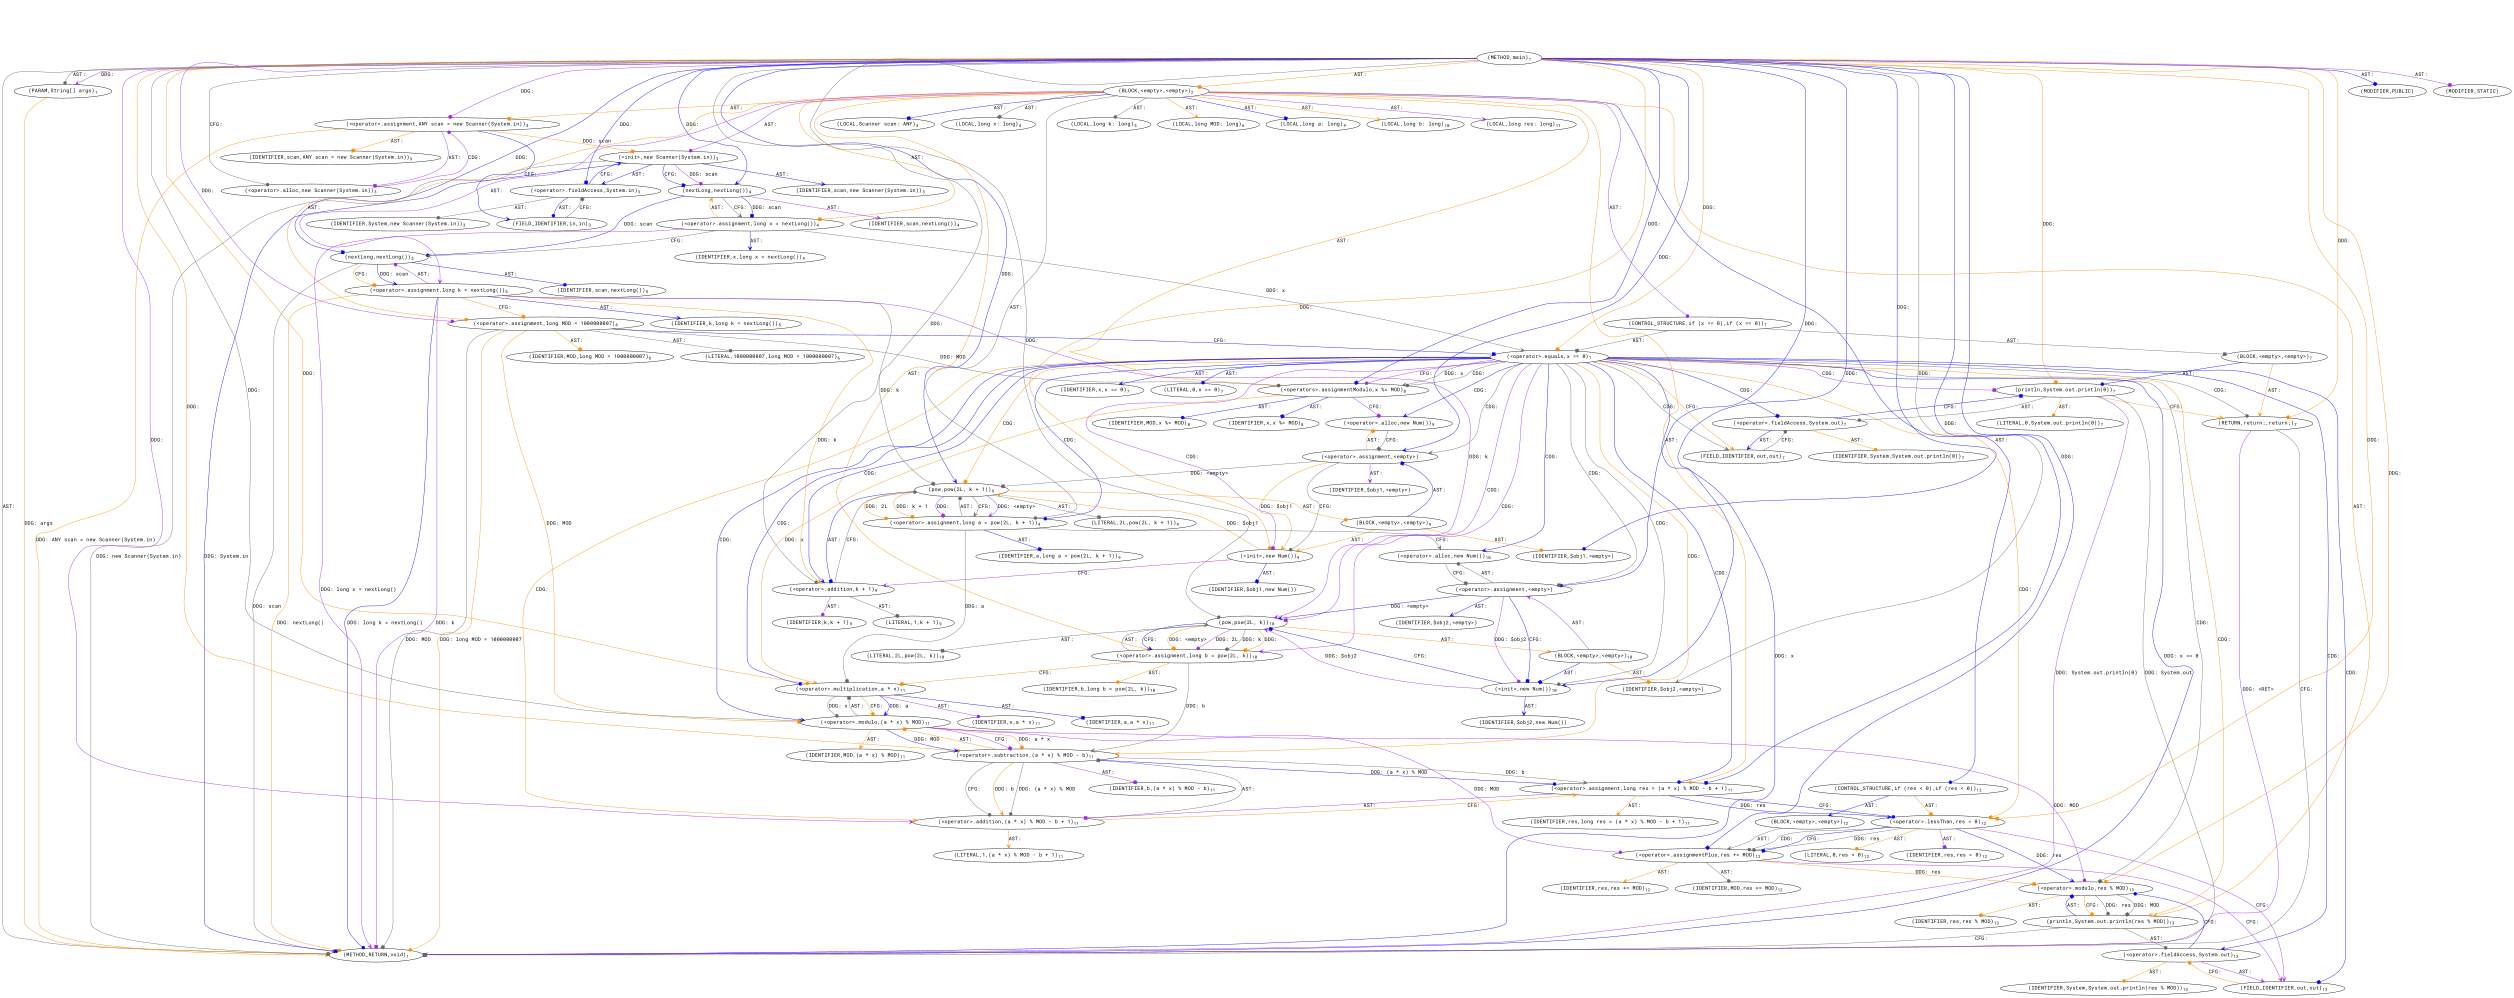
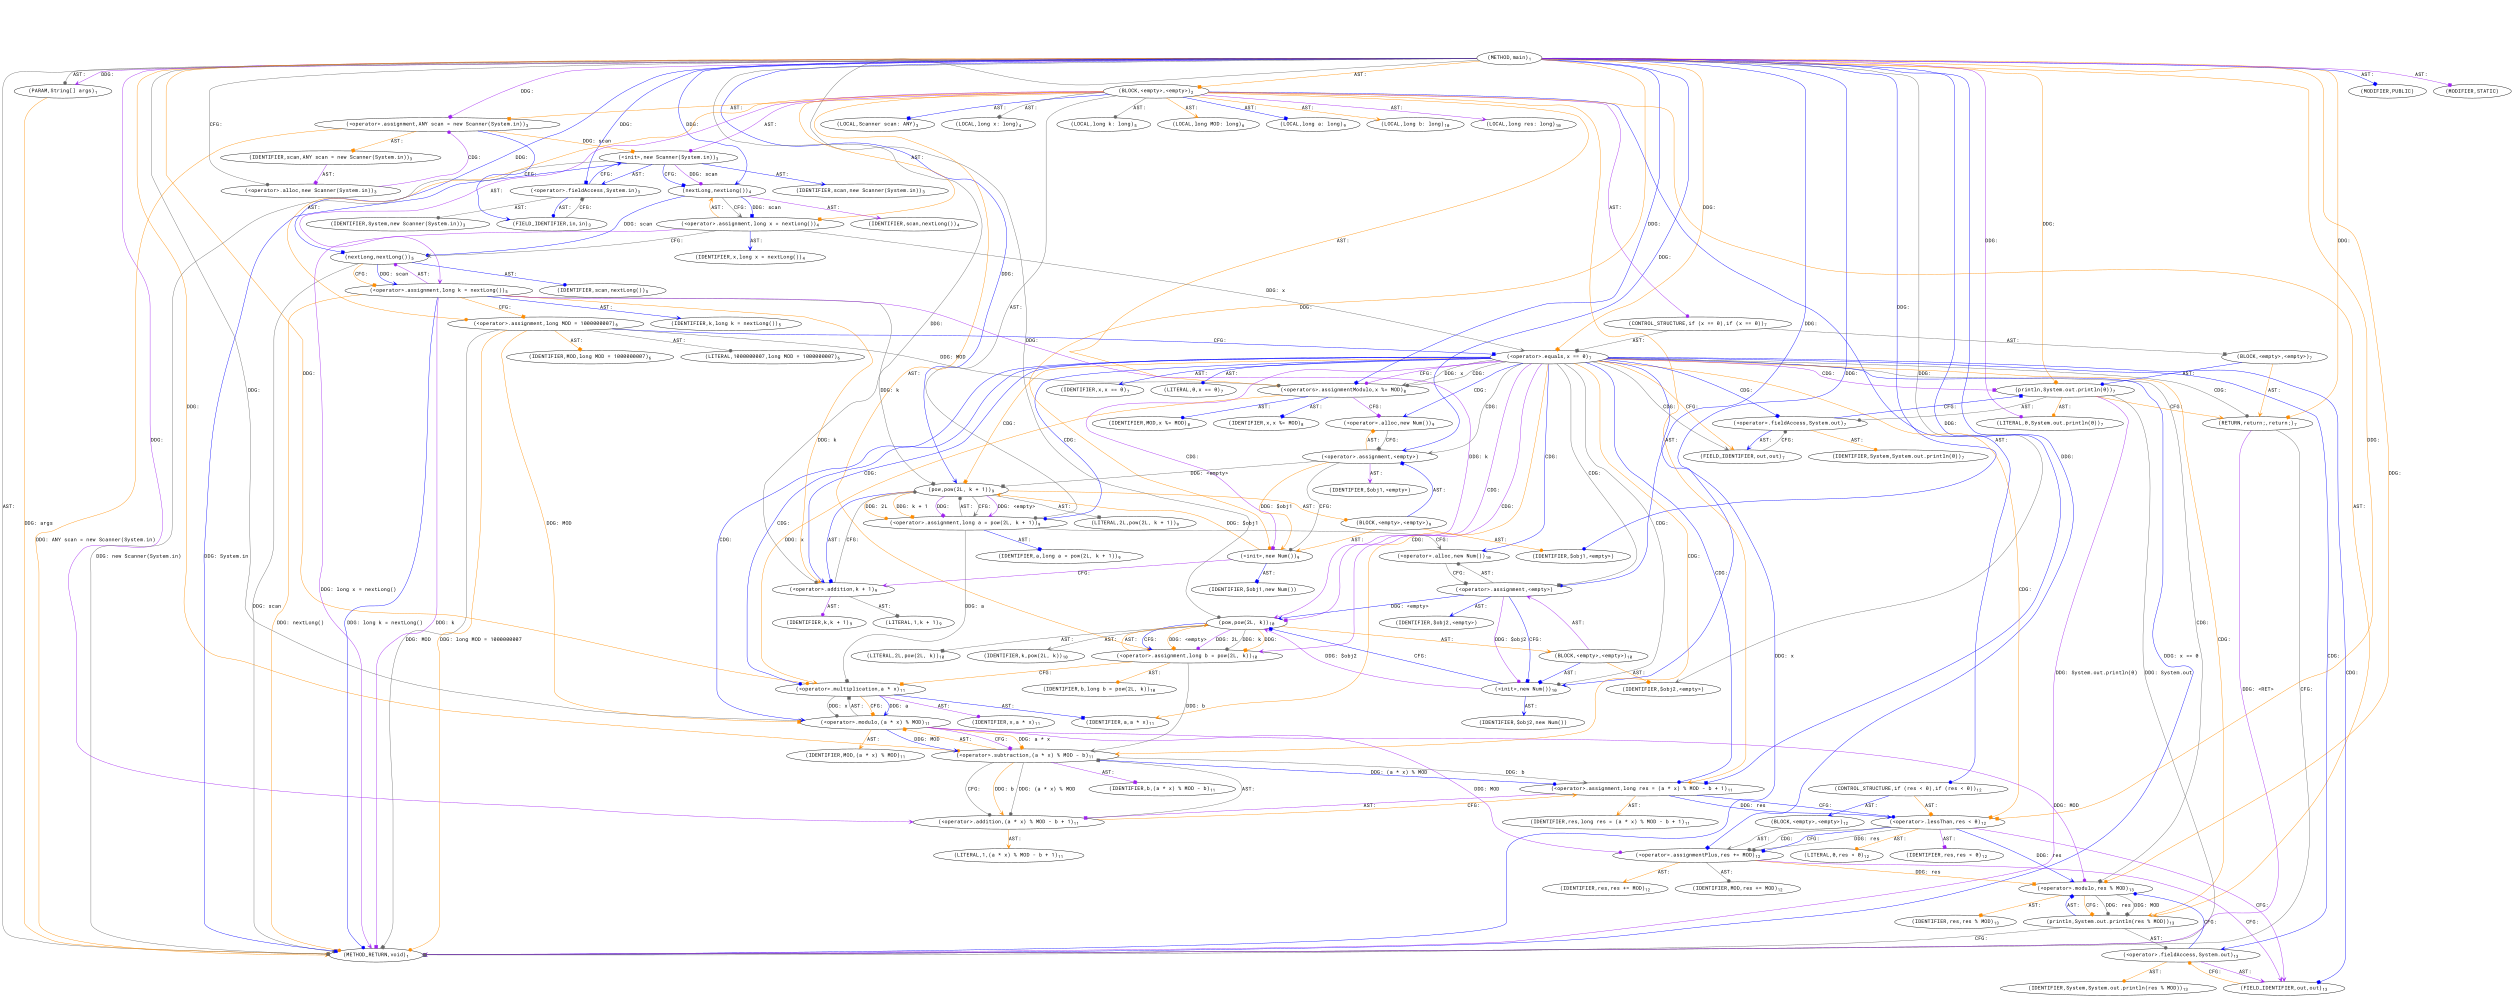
(445, 67) -> (1980, 75)
(1558, 124) -> (1558, 124)
(429, 174) -> (322, 173)
(716, 495) -> (1369, 564)
(1132, 633) -> (1154, 629)
none -> (1026, 656)
